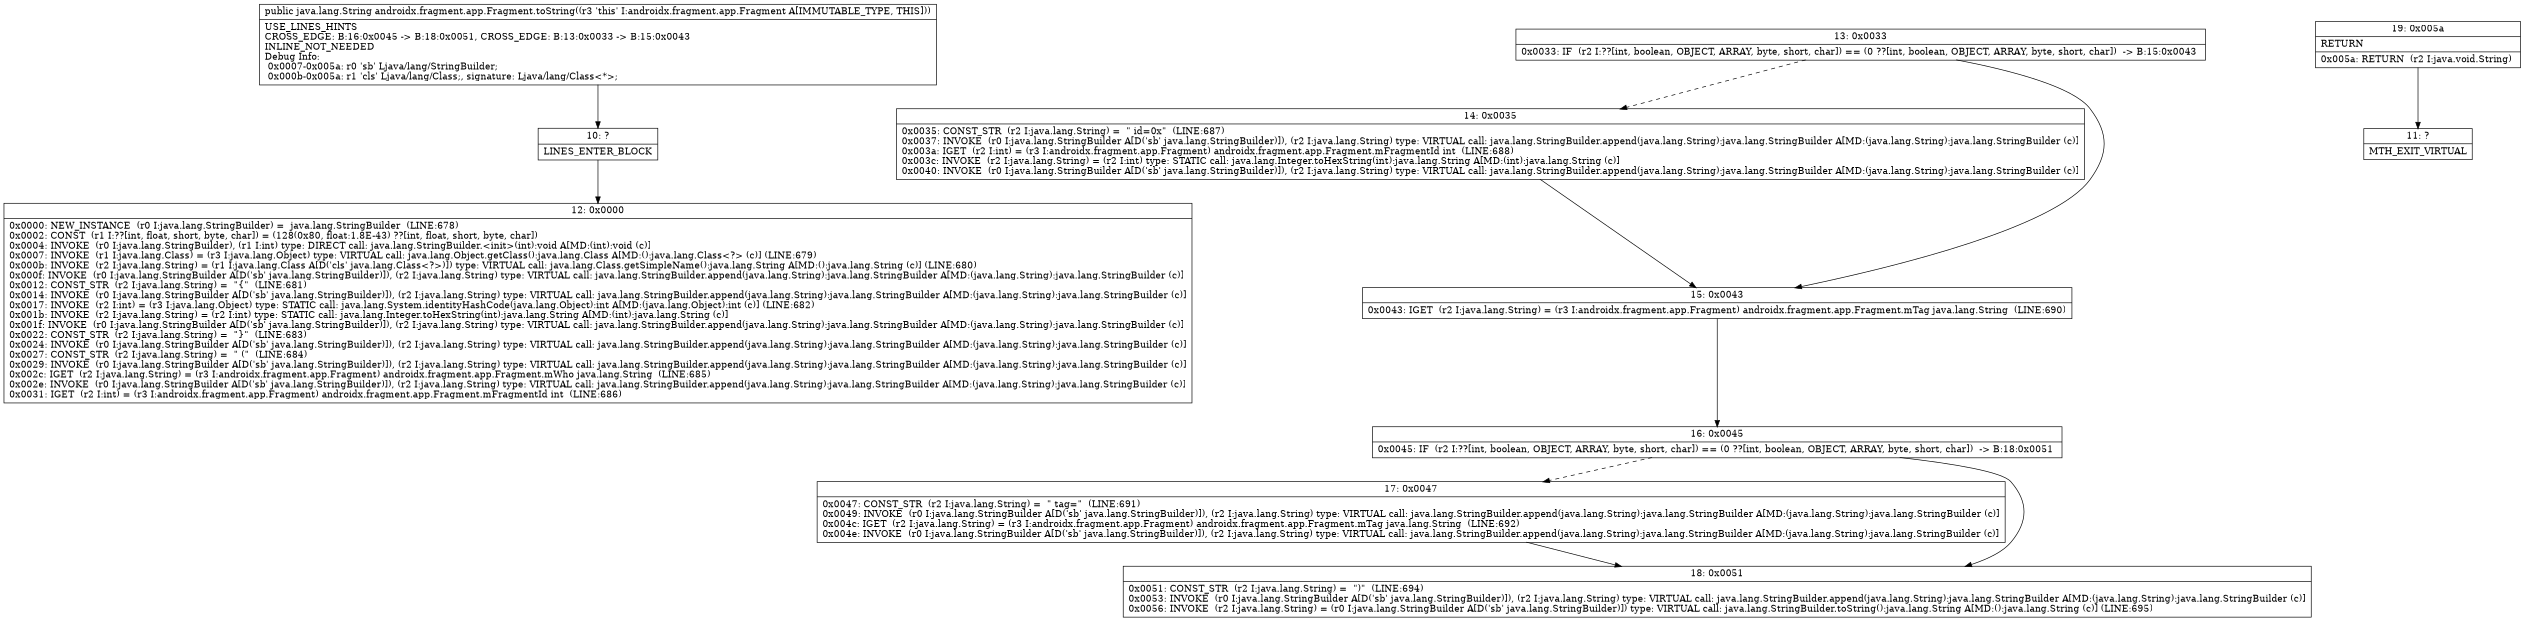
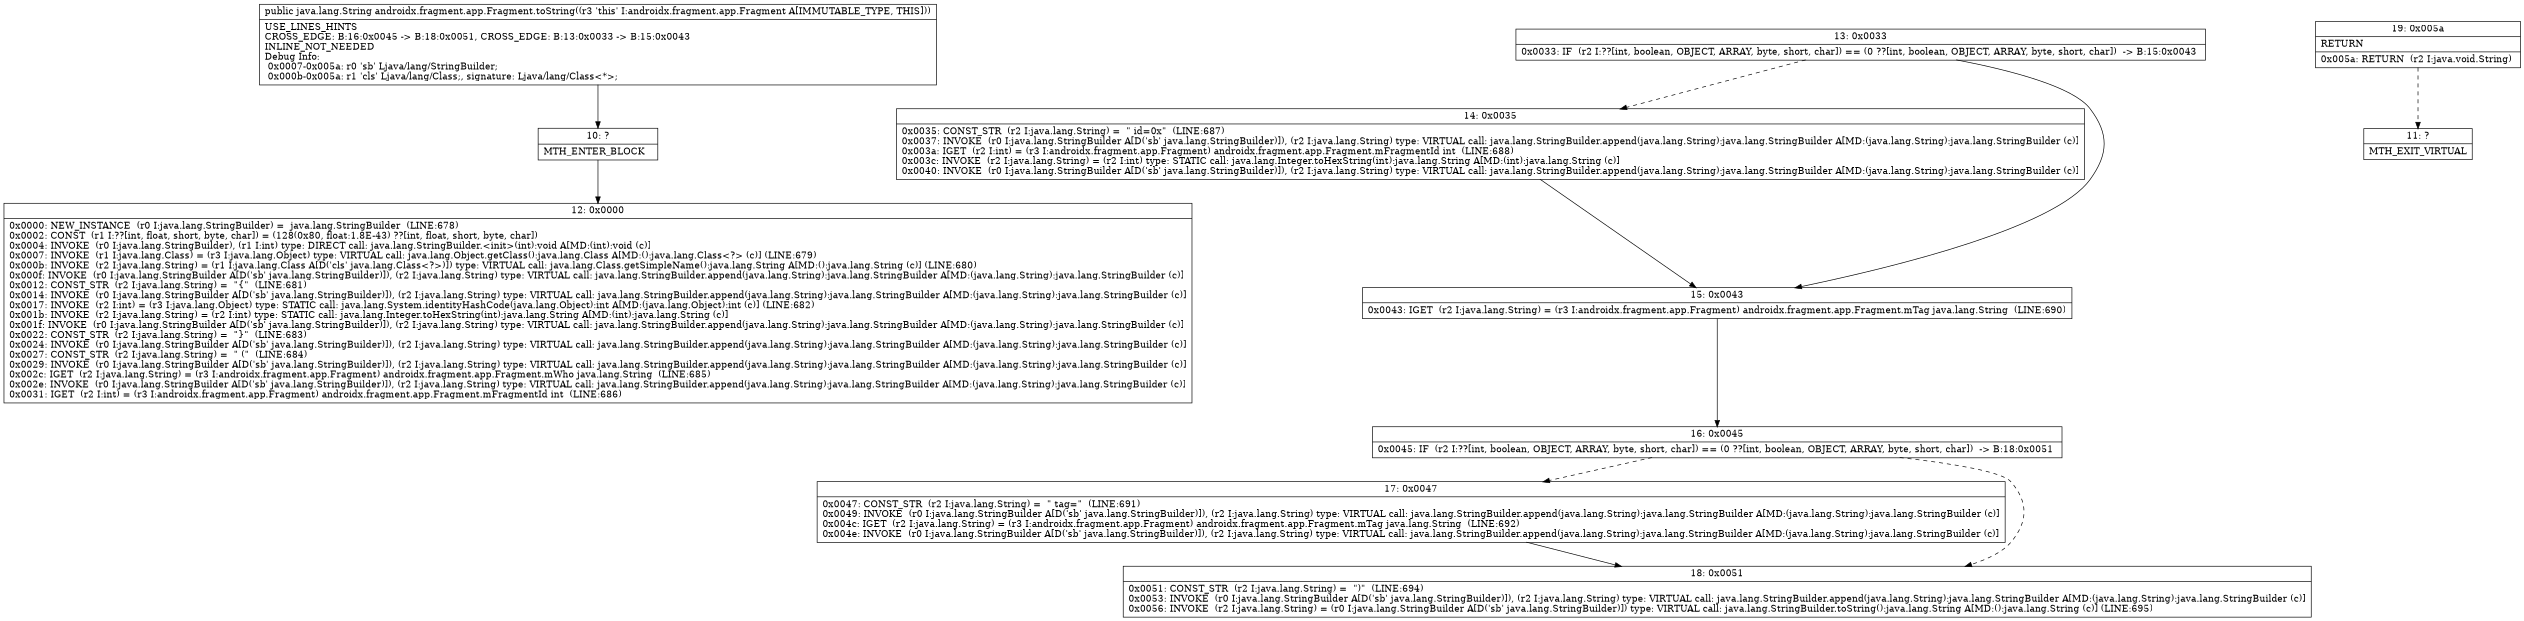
(2418, 95) -> (2418, 95)
(598, 152) -> (594, 152)
(2010, 481) -> (2010, 481)
